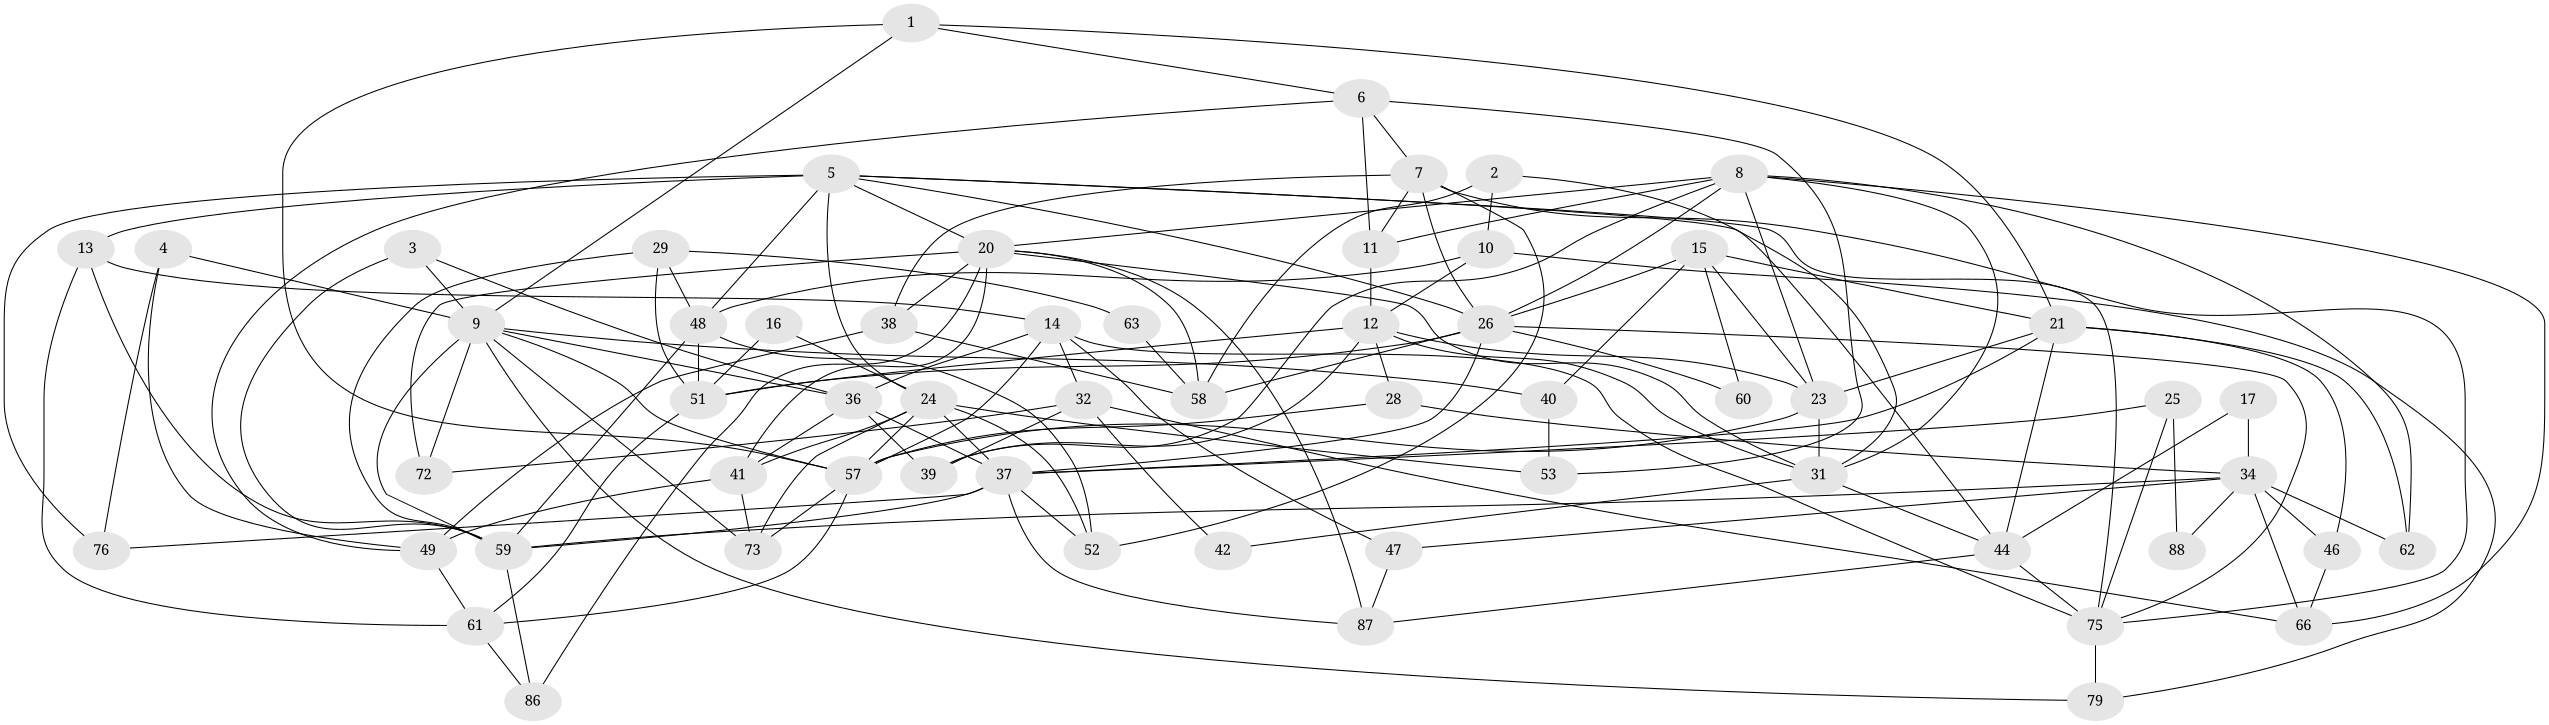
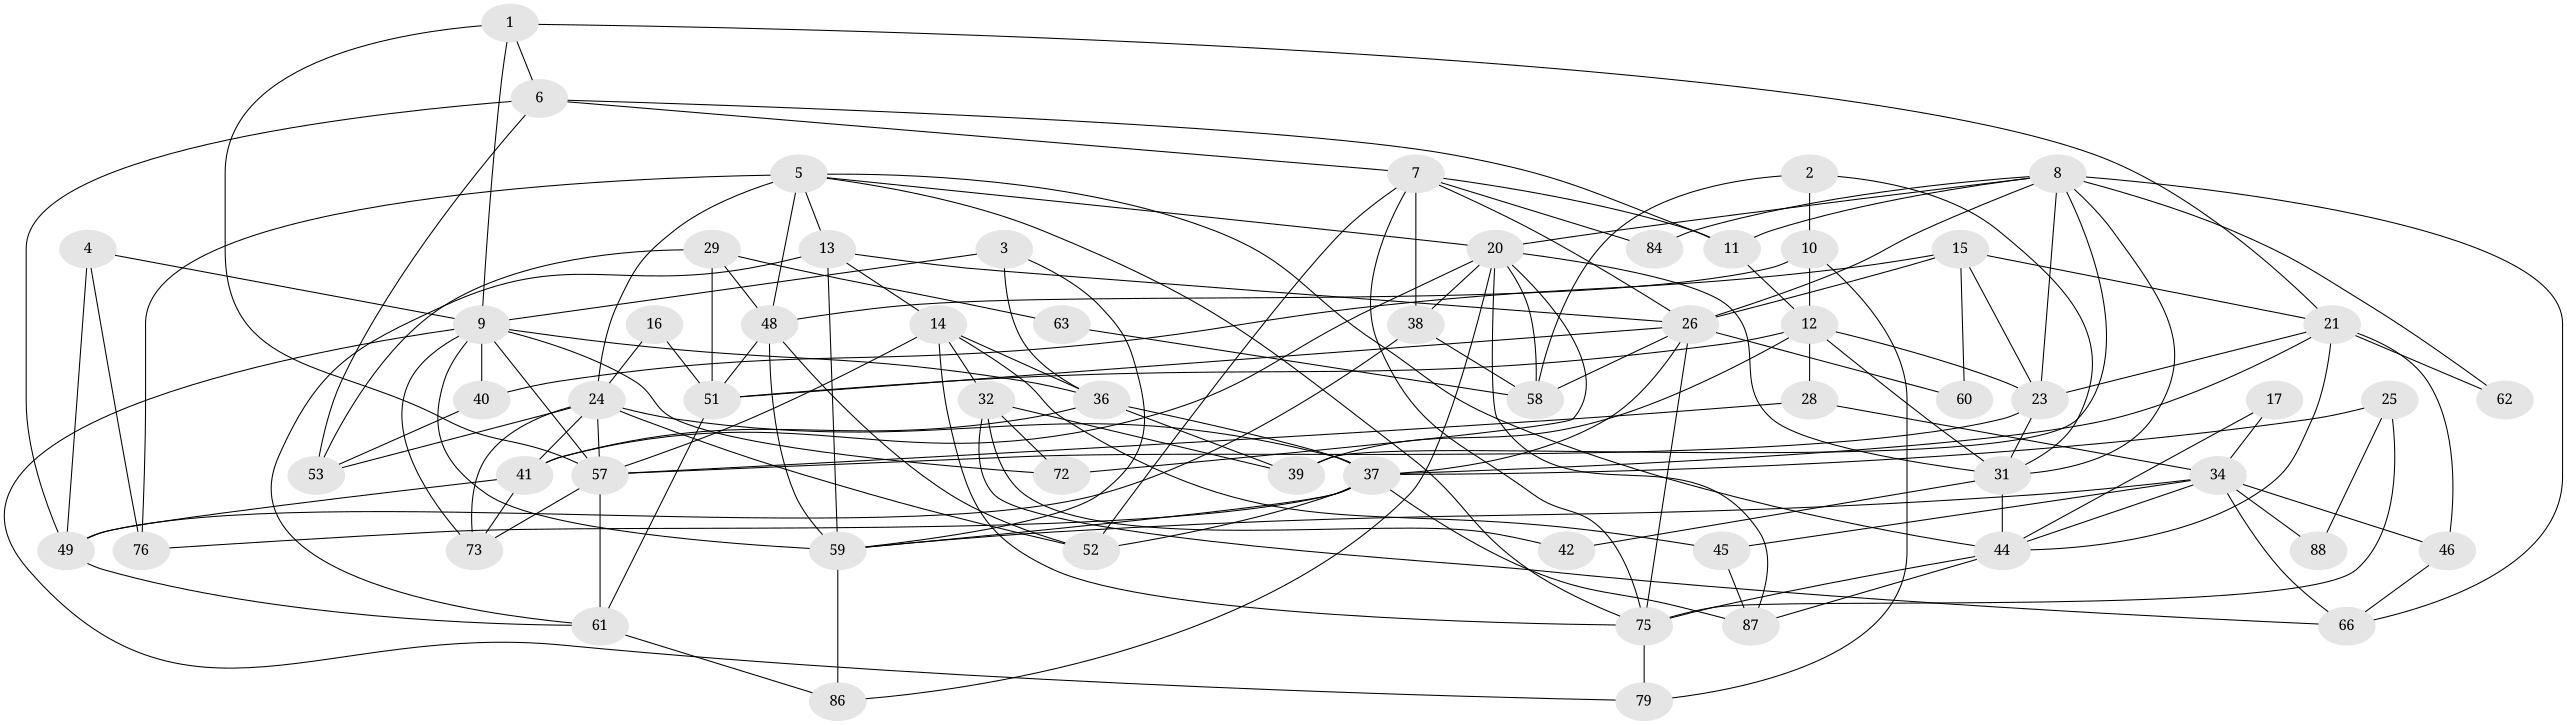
(1179, 238) -> (1258, 291)
none -> (1655, 249)
(379, 346) -> (508, 276)
(2328, 513) -> (2110, 513)
(1394, 551) -> (1722, 551)
